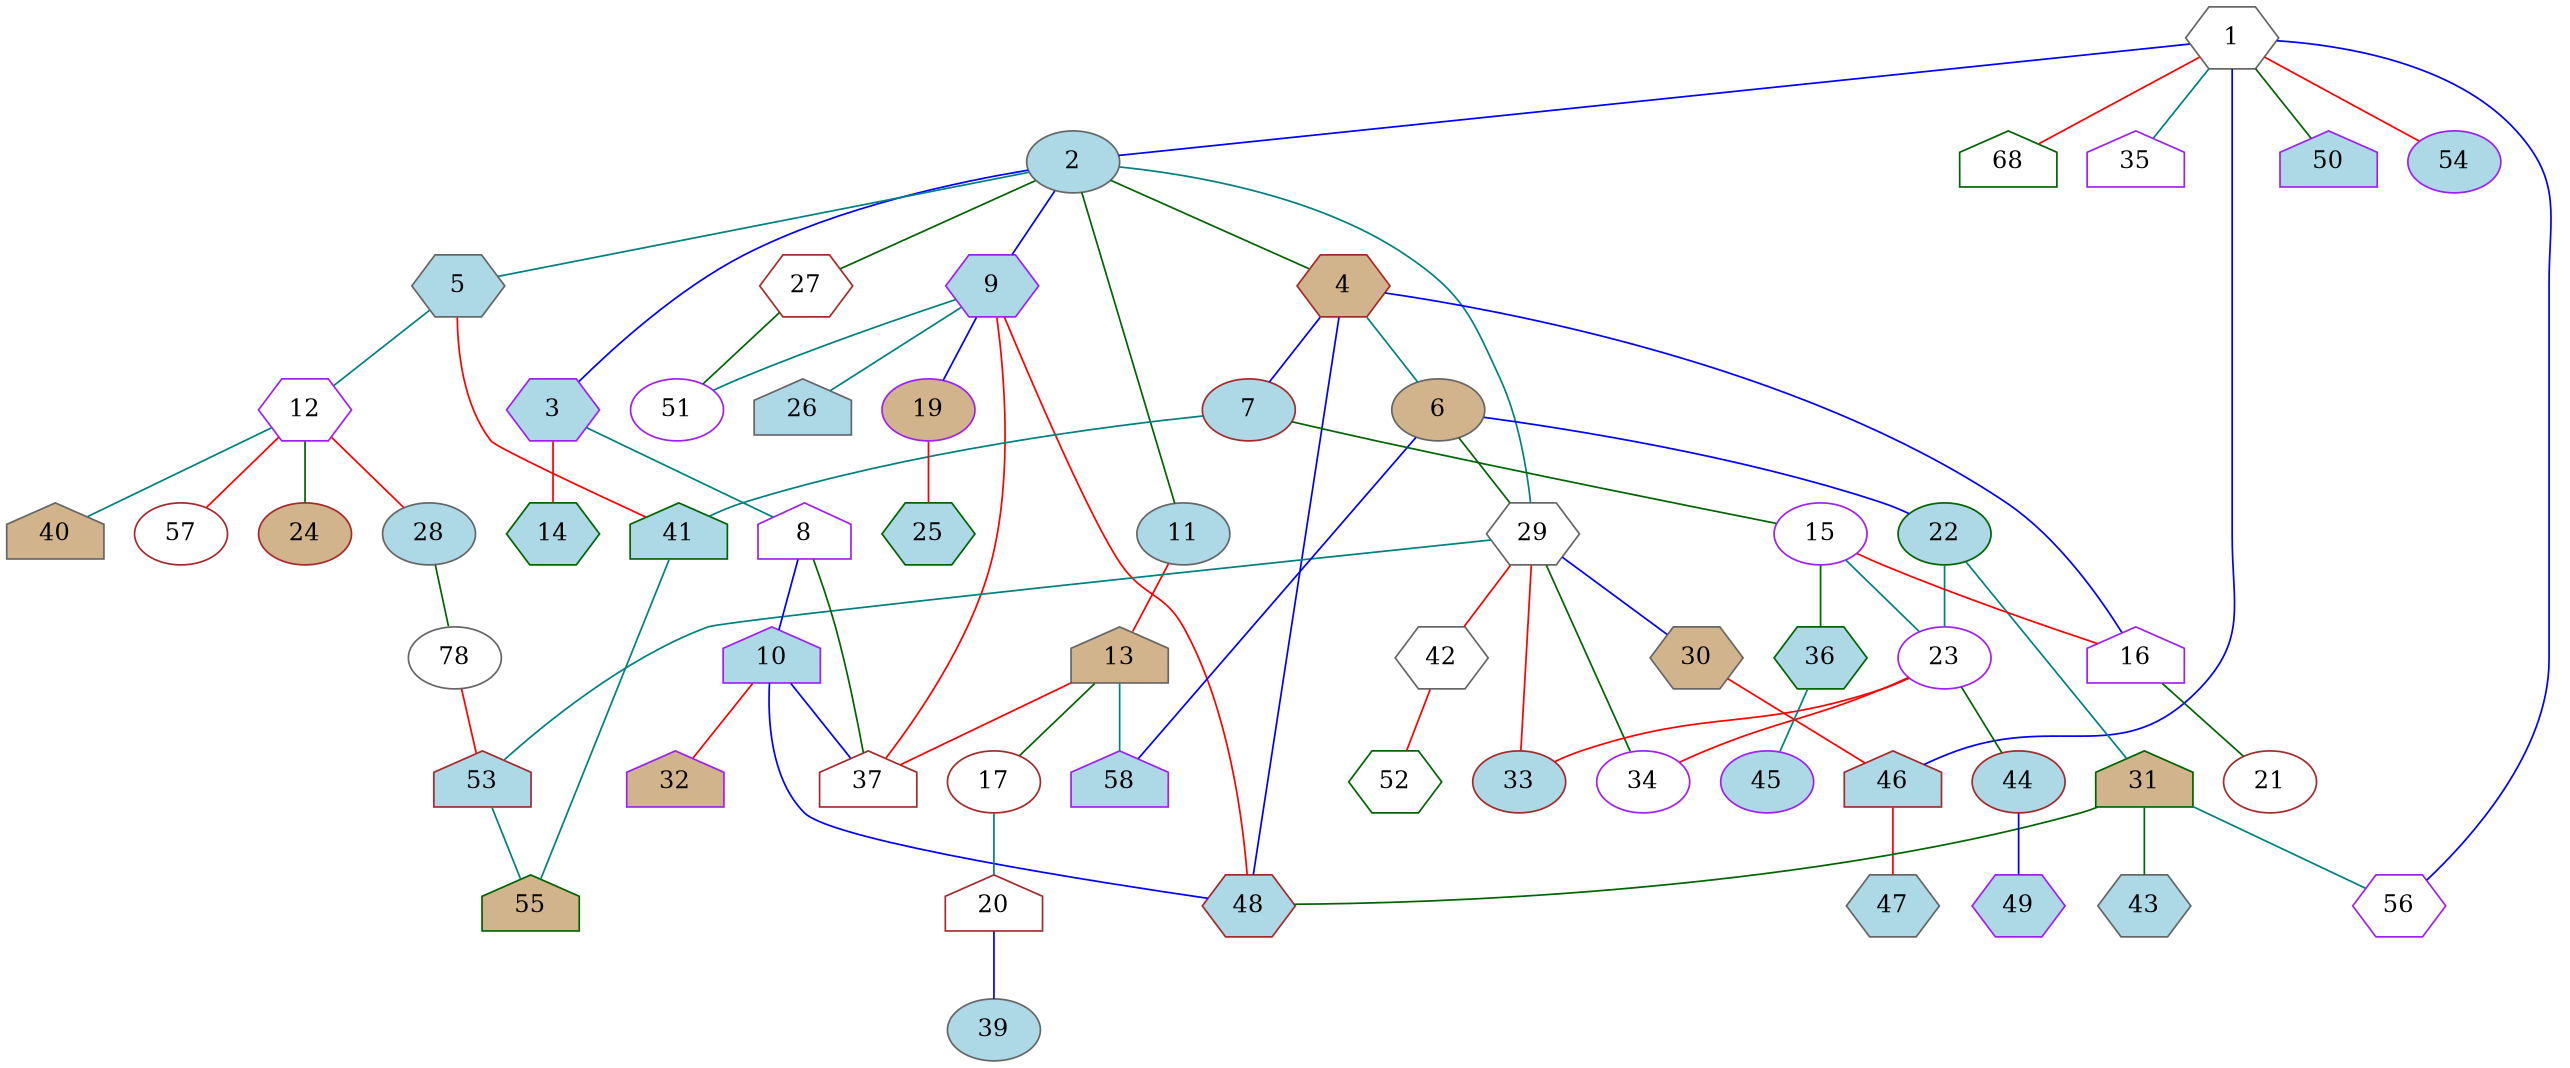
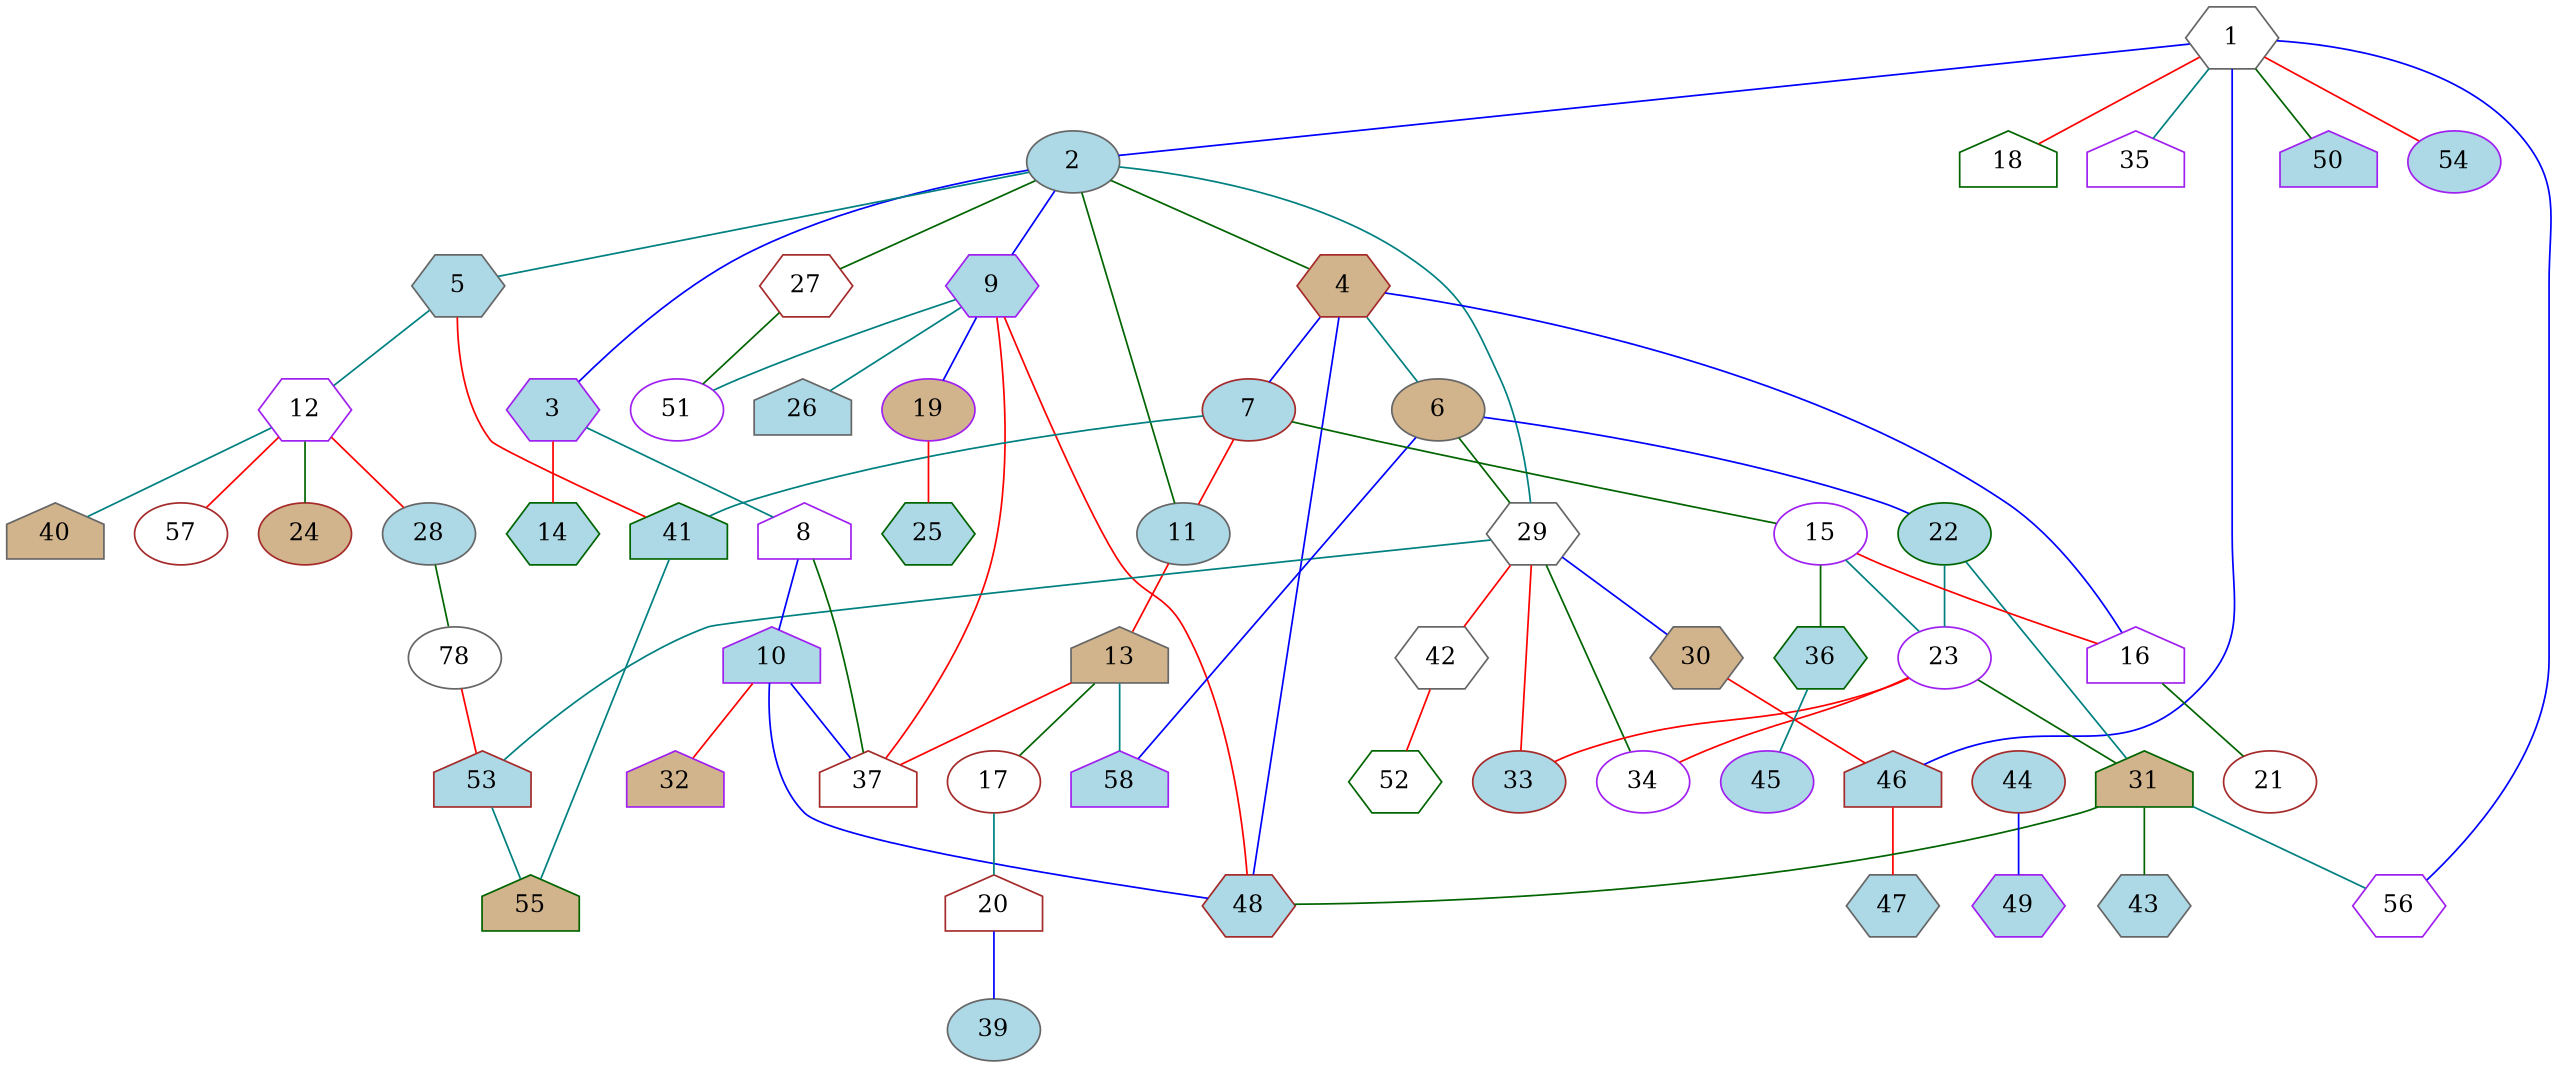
(2008, 162) -> (2008, 162)
none -> (1216, 472)
(1982, 720) -> (2047, 721)
